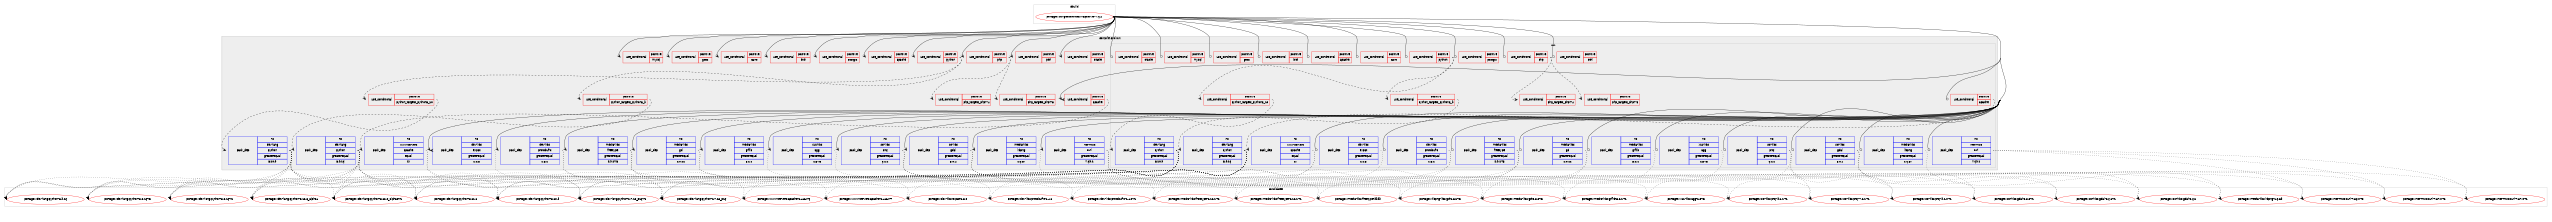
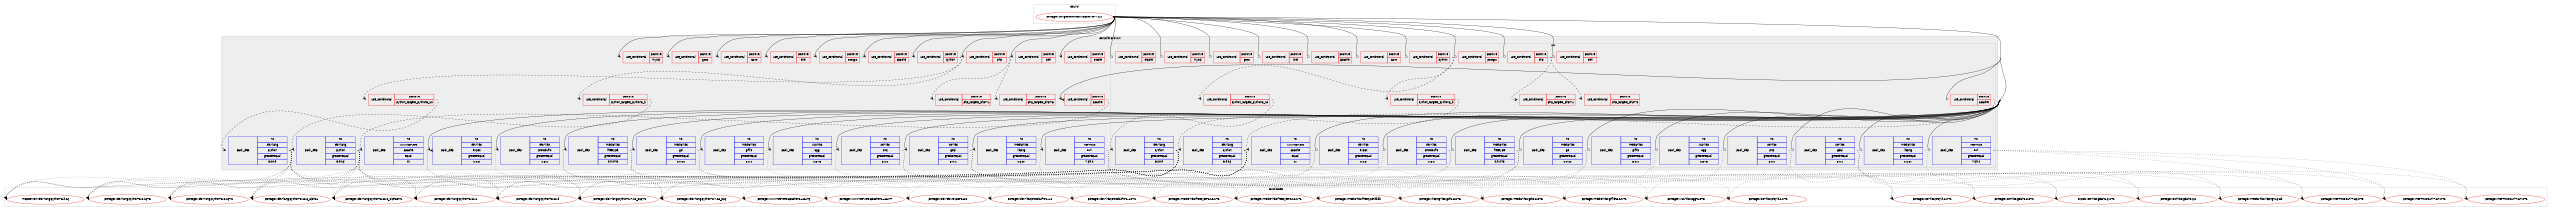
(46, 199) -> (46, 199)
(948, 199) -> (948, 199)
(1850, 199) -> none
(2096, 199) -> (2096, 199)
